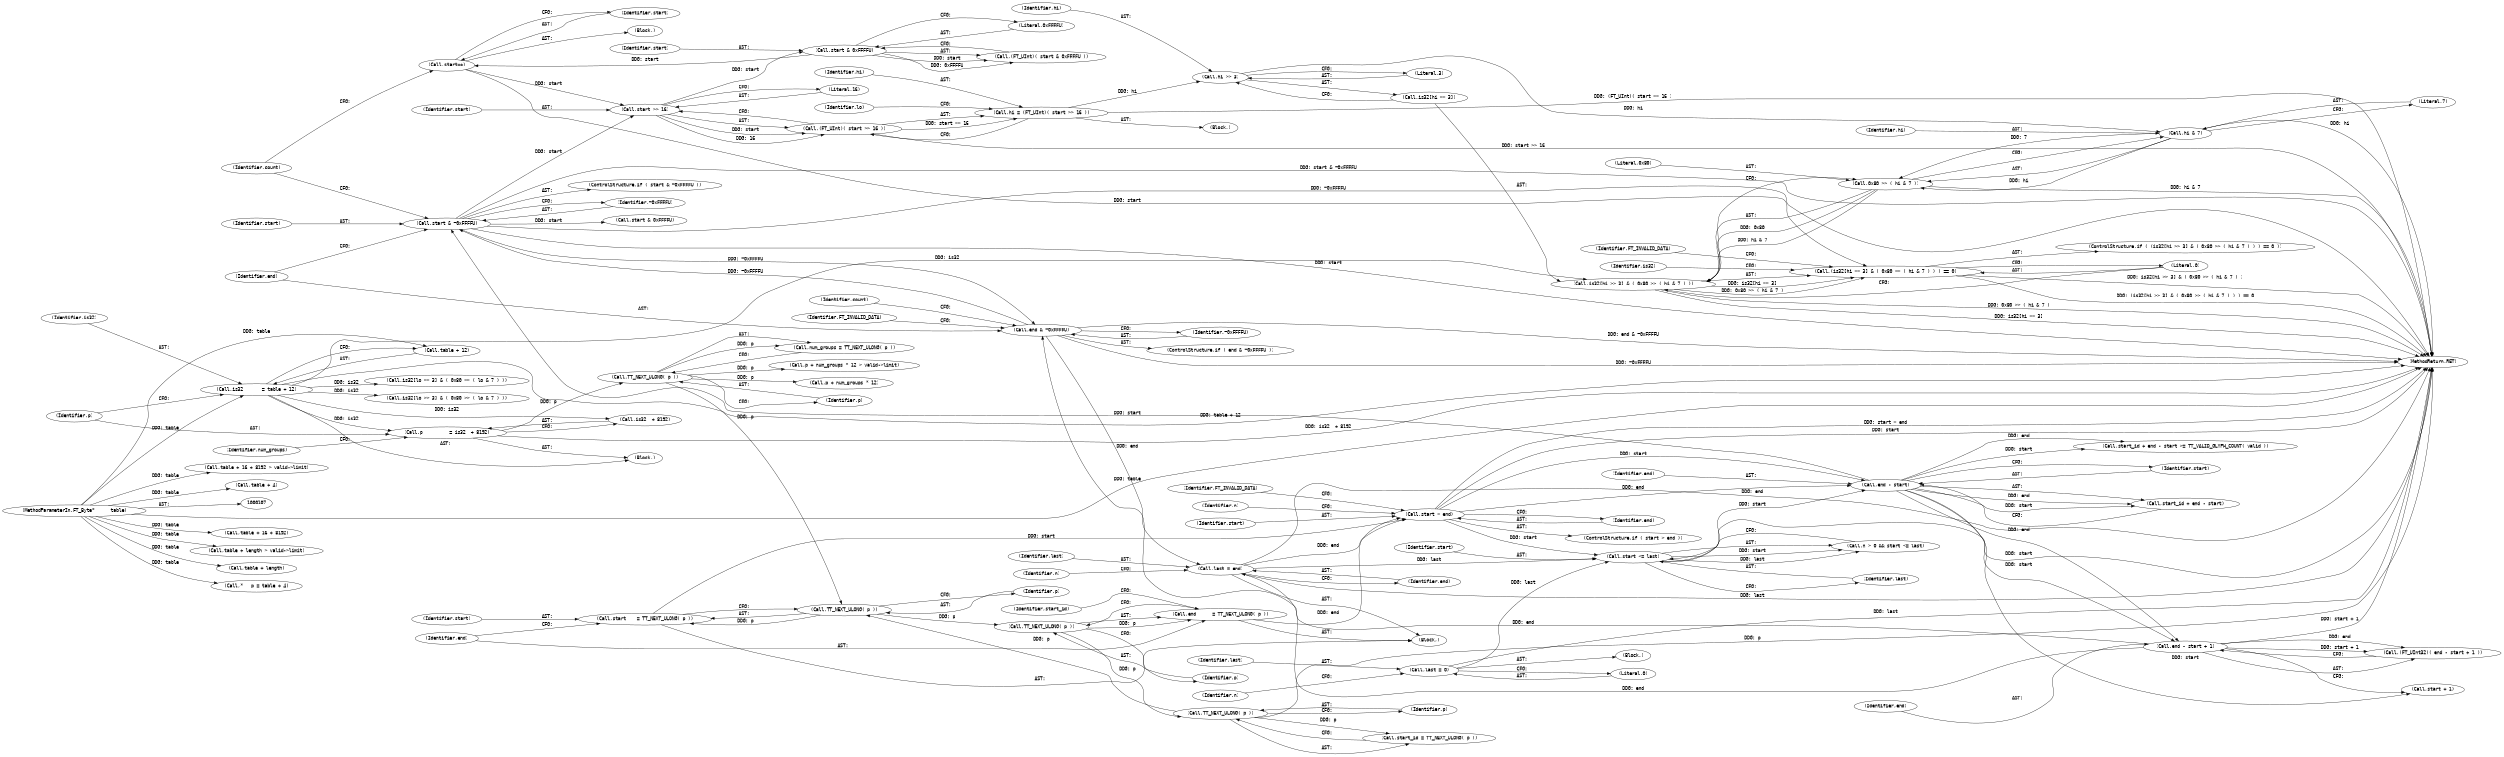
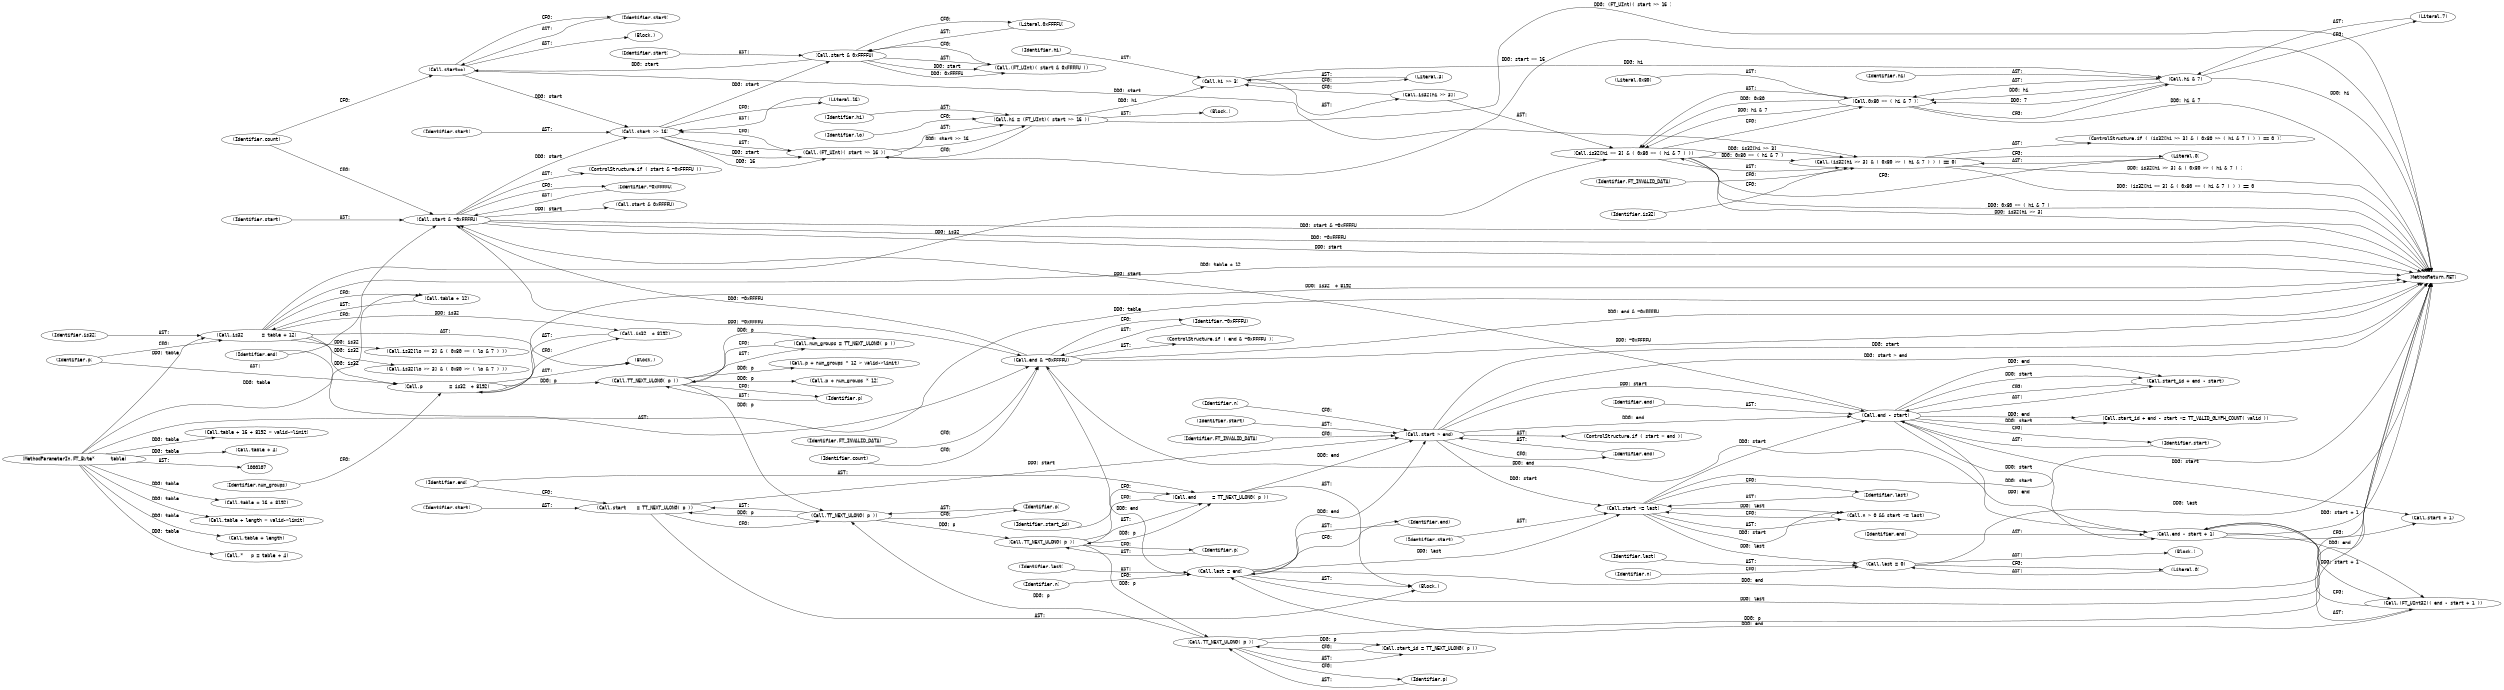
(1517, 603) -> (1745, 553)
(1652, 691) -> (1821, 627)
